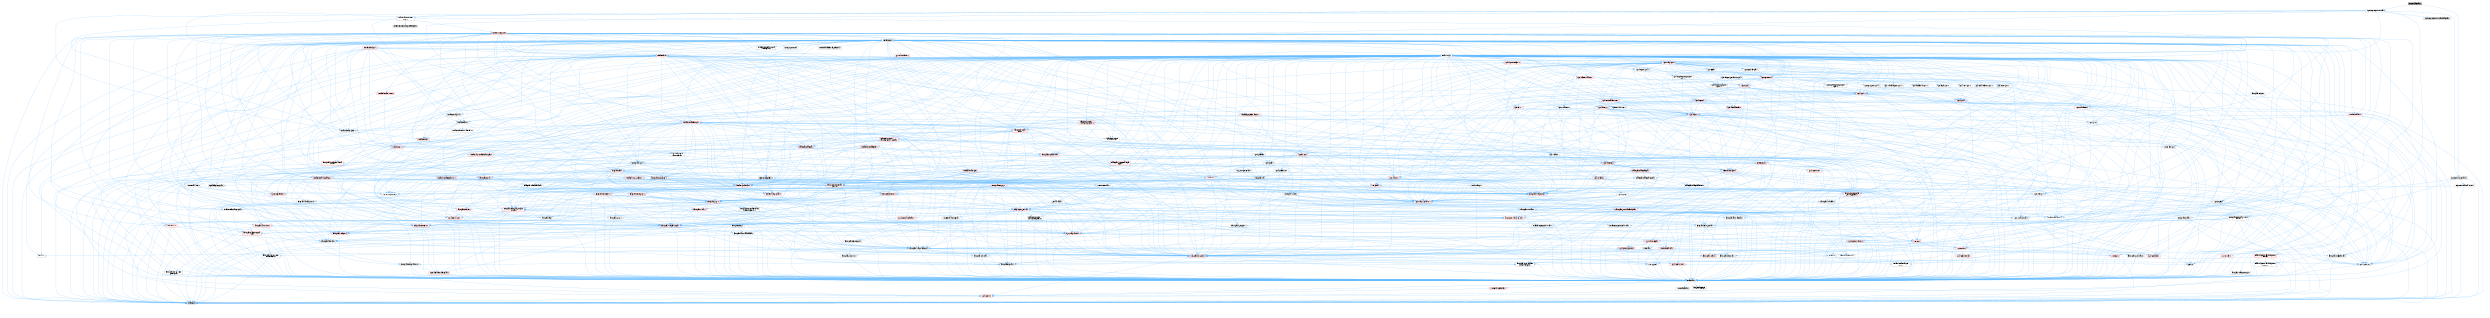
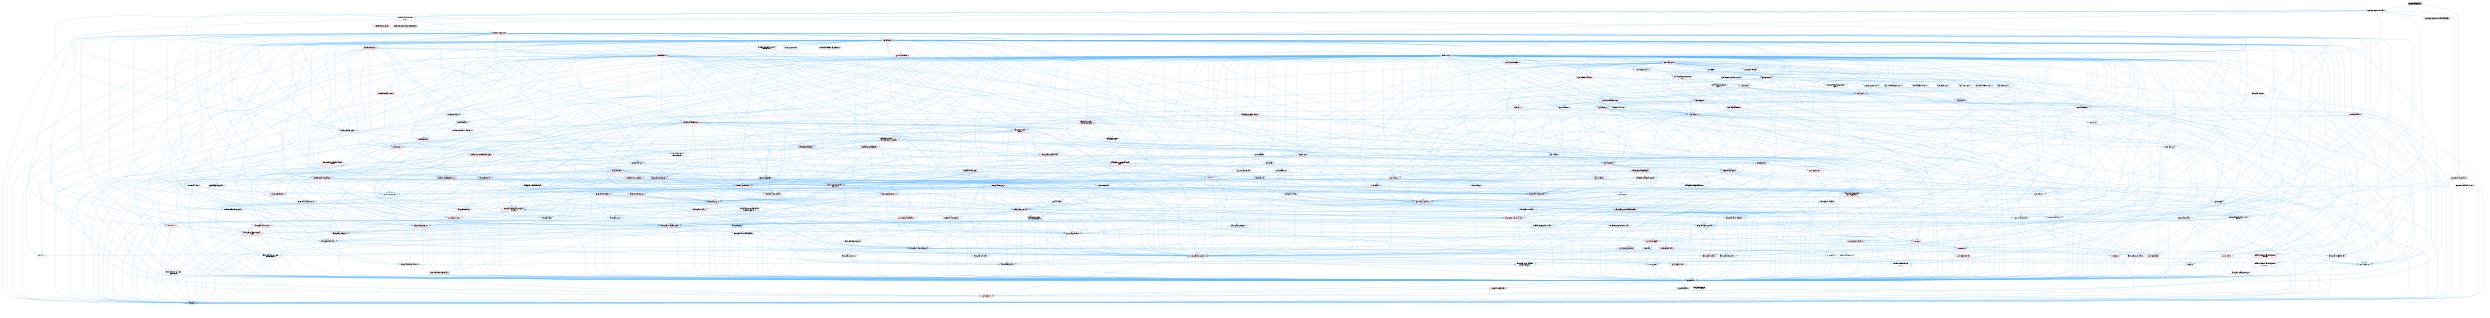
none -> (382, 26)
